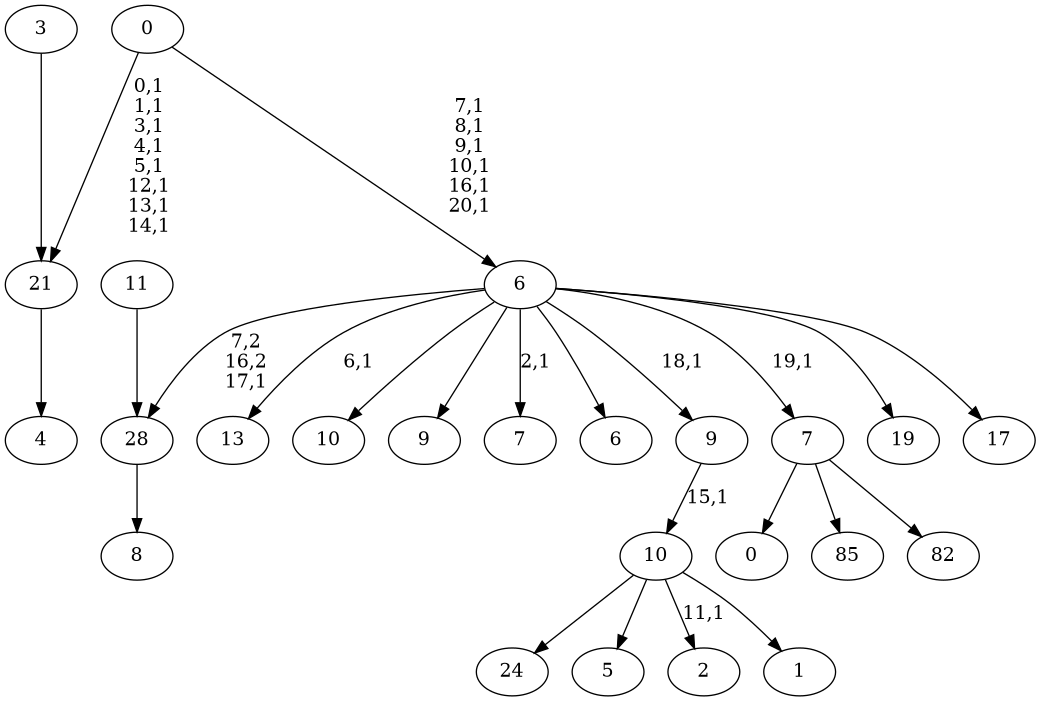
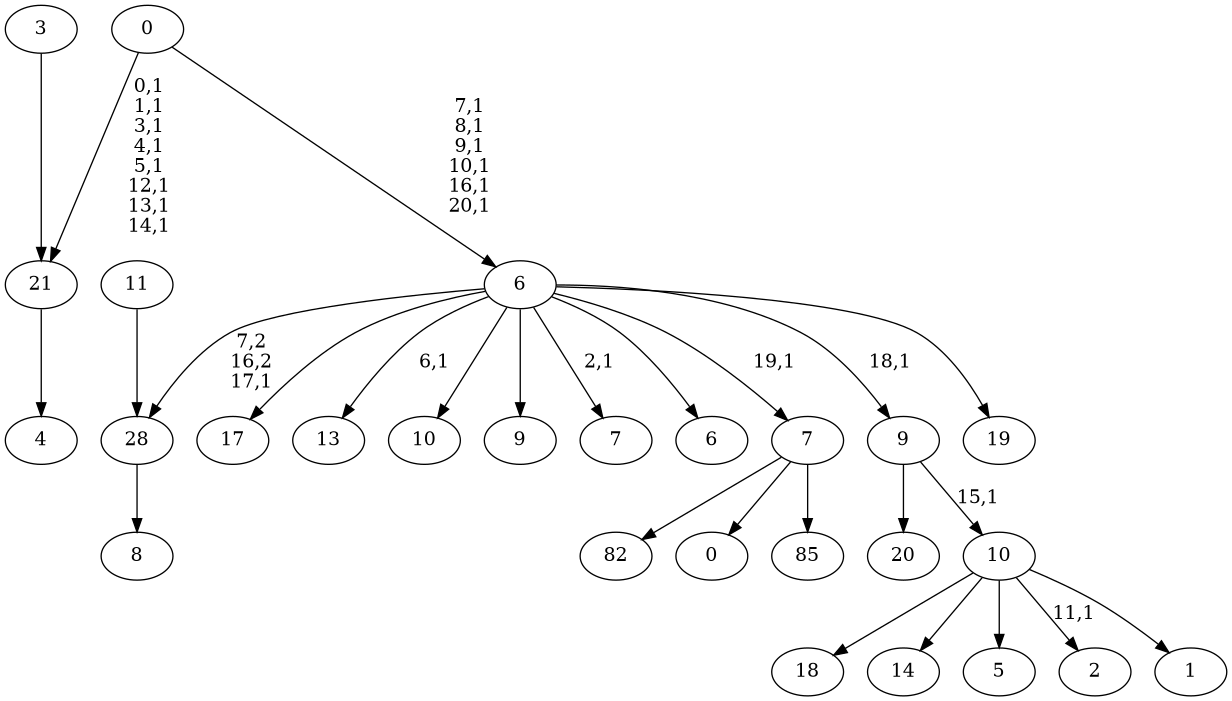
none -> (903, 556)
(512, 672) -> (903, 672)
none -> (808, 672)
